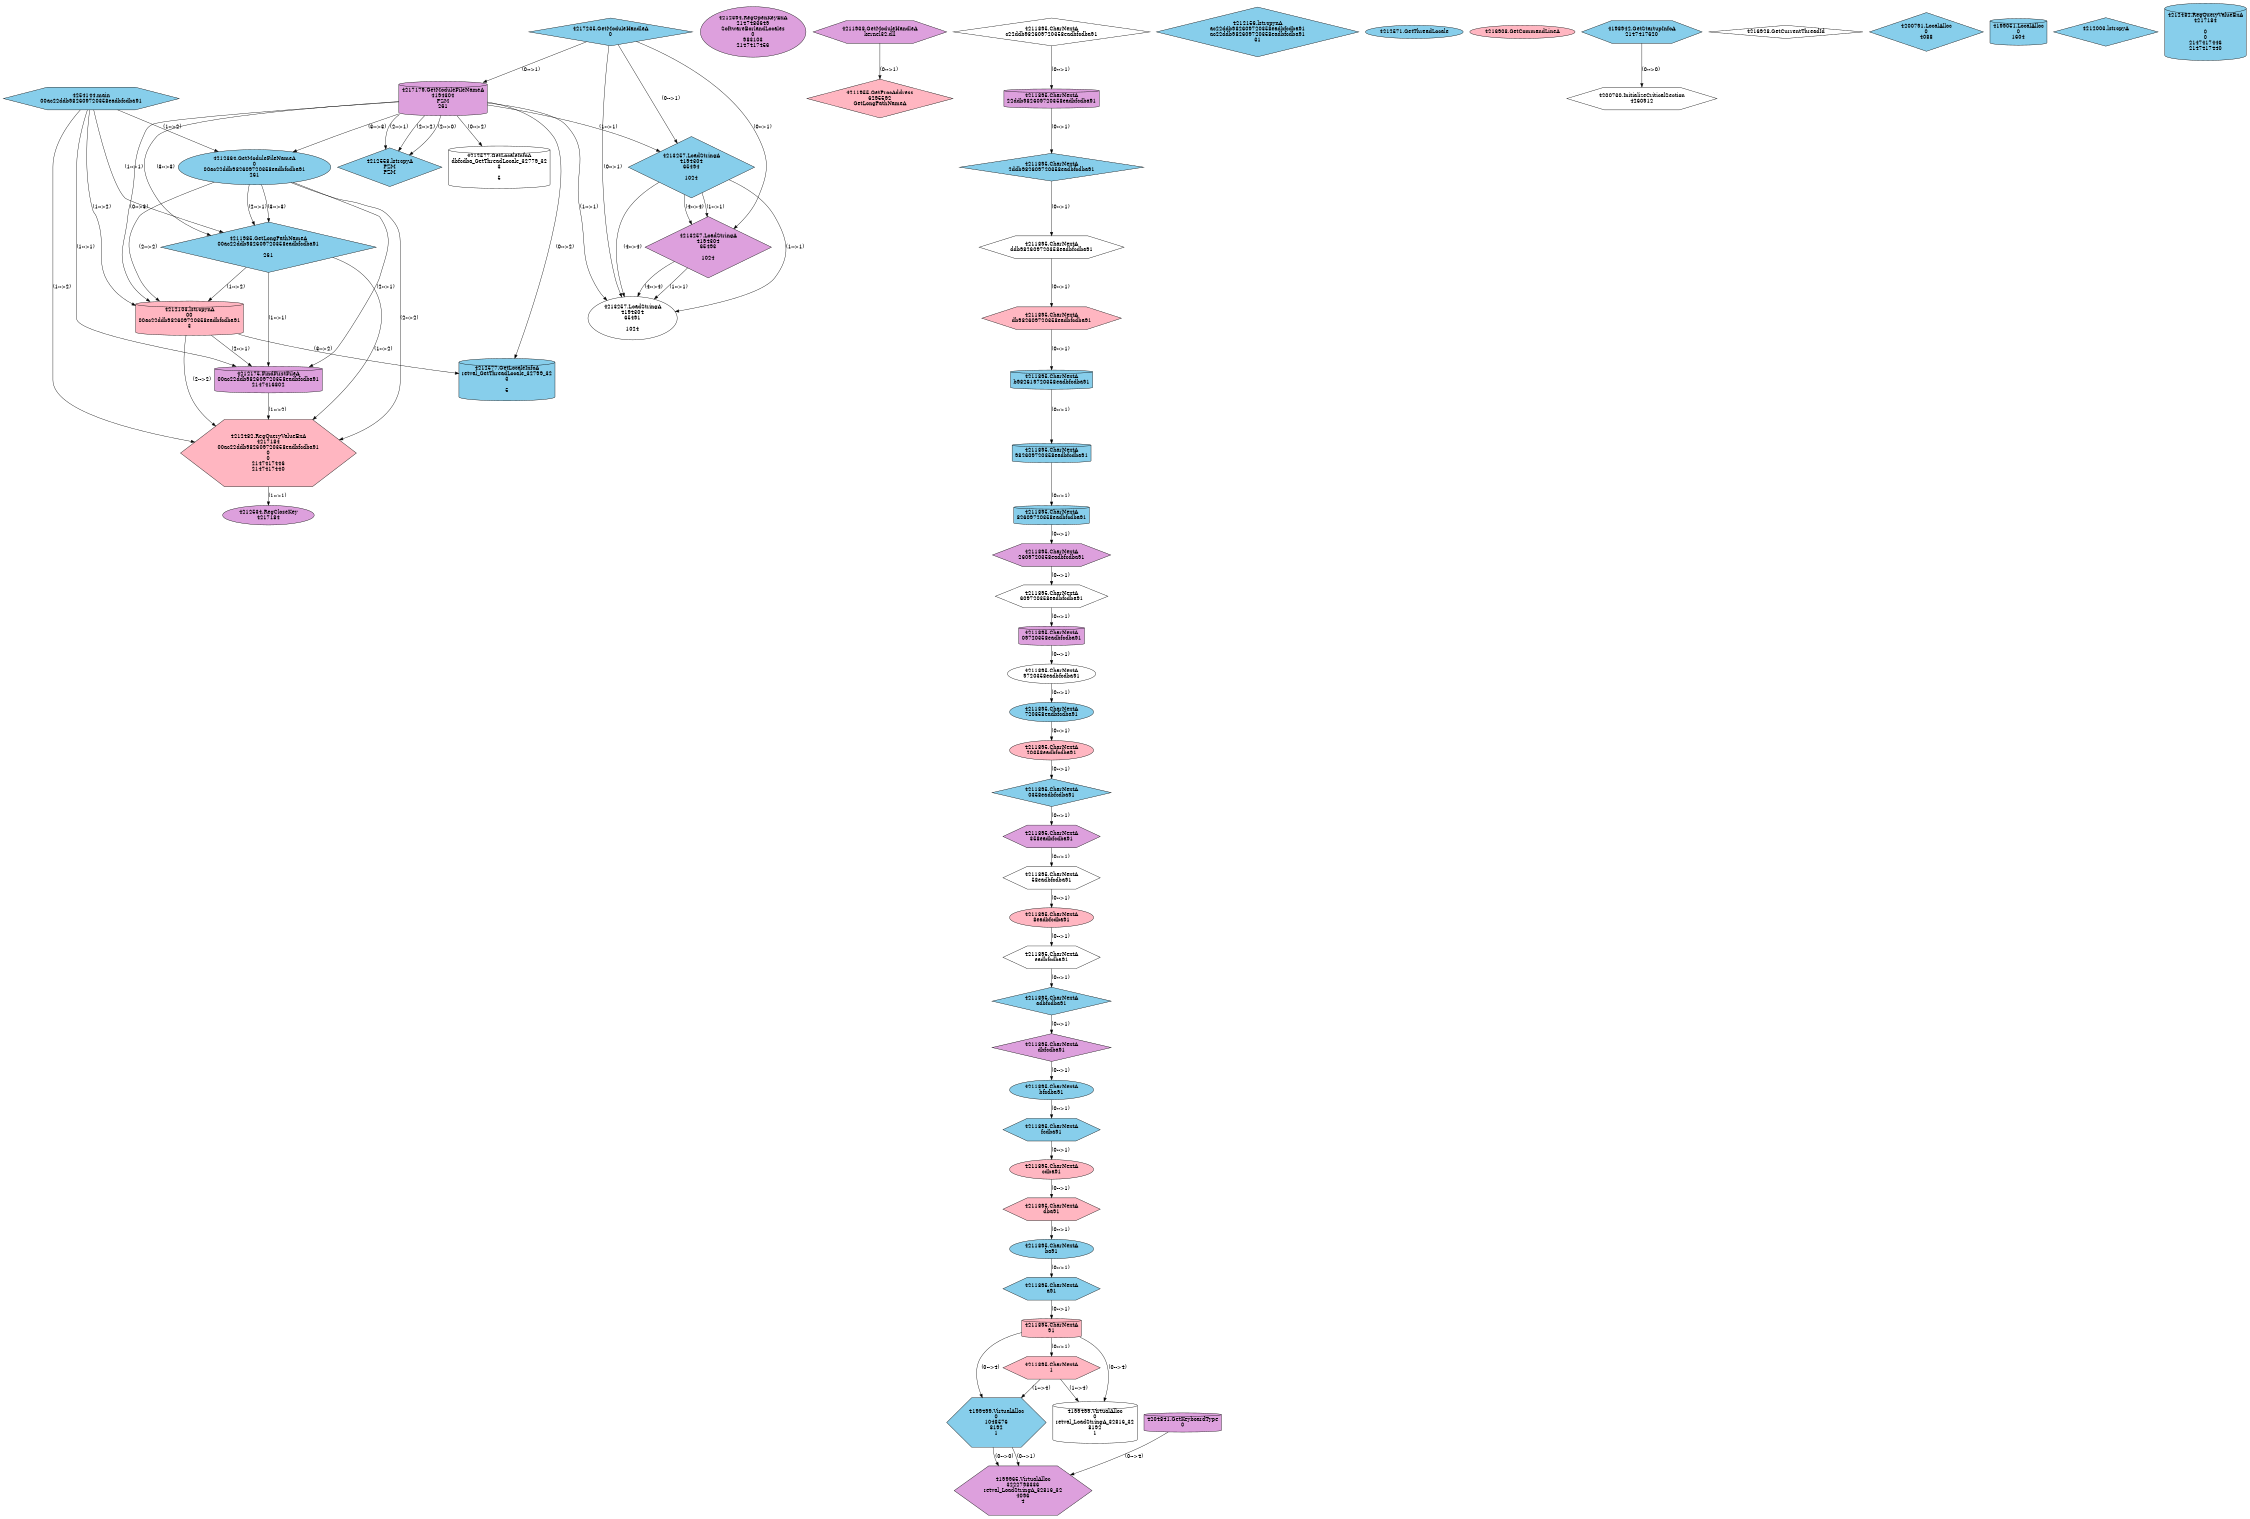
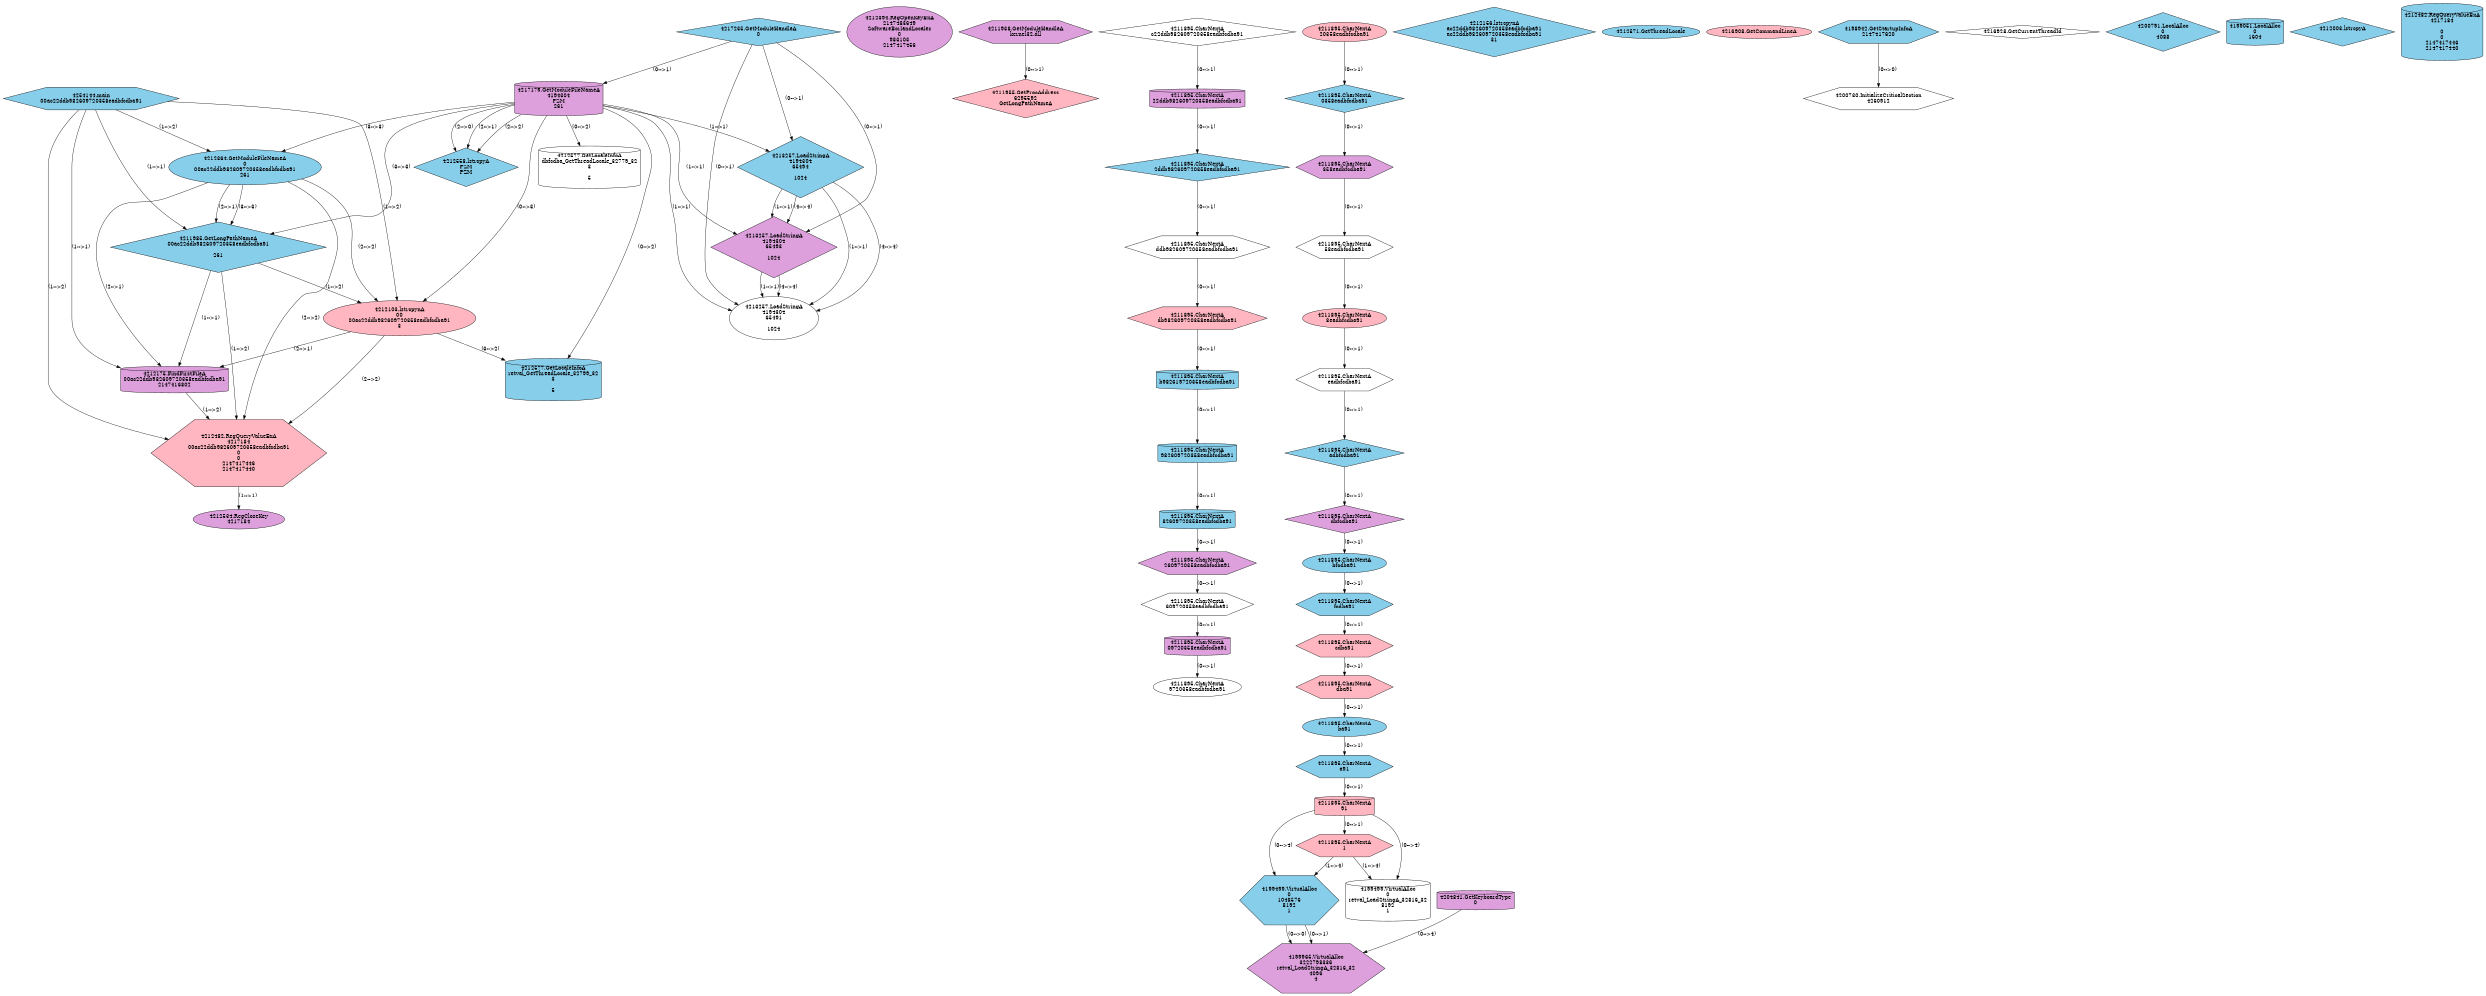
none -> (680, 155)
(190, 318) -> (400, 318)
(1052, 712) -> none
(1052, 1169) -> (1345, 646)
